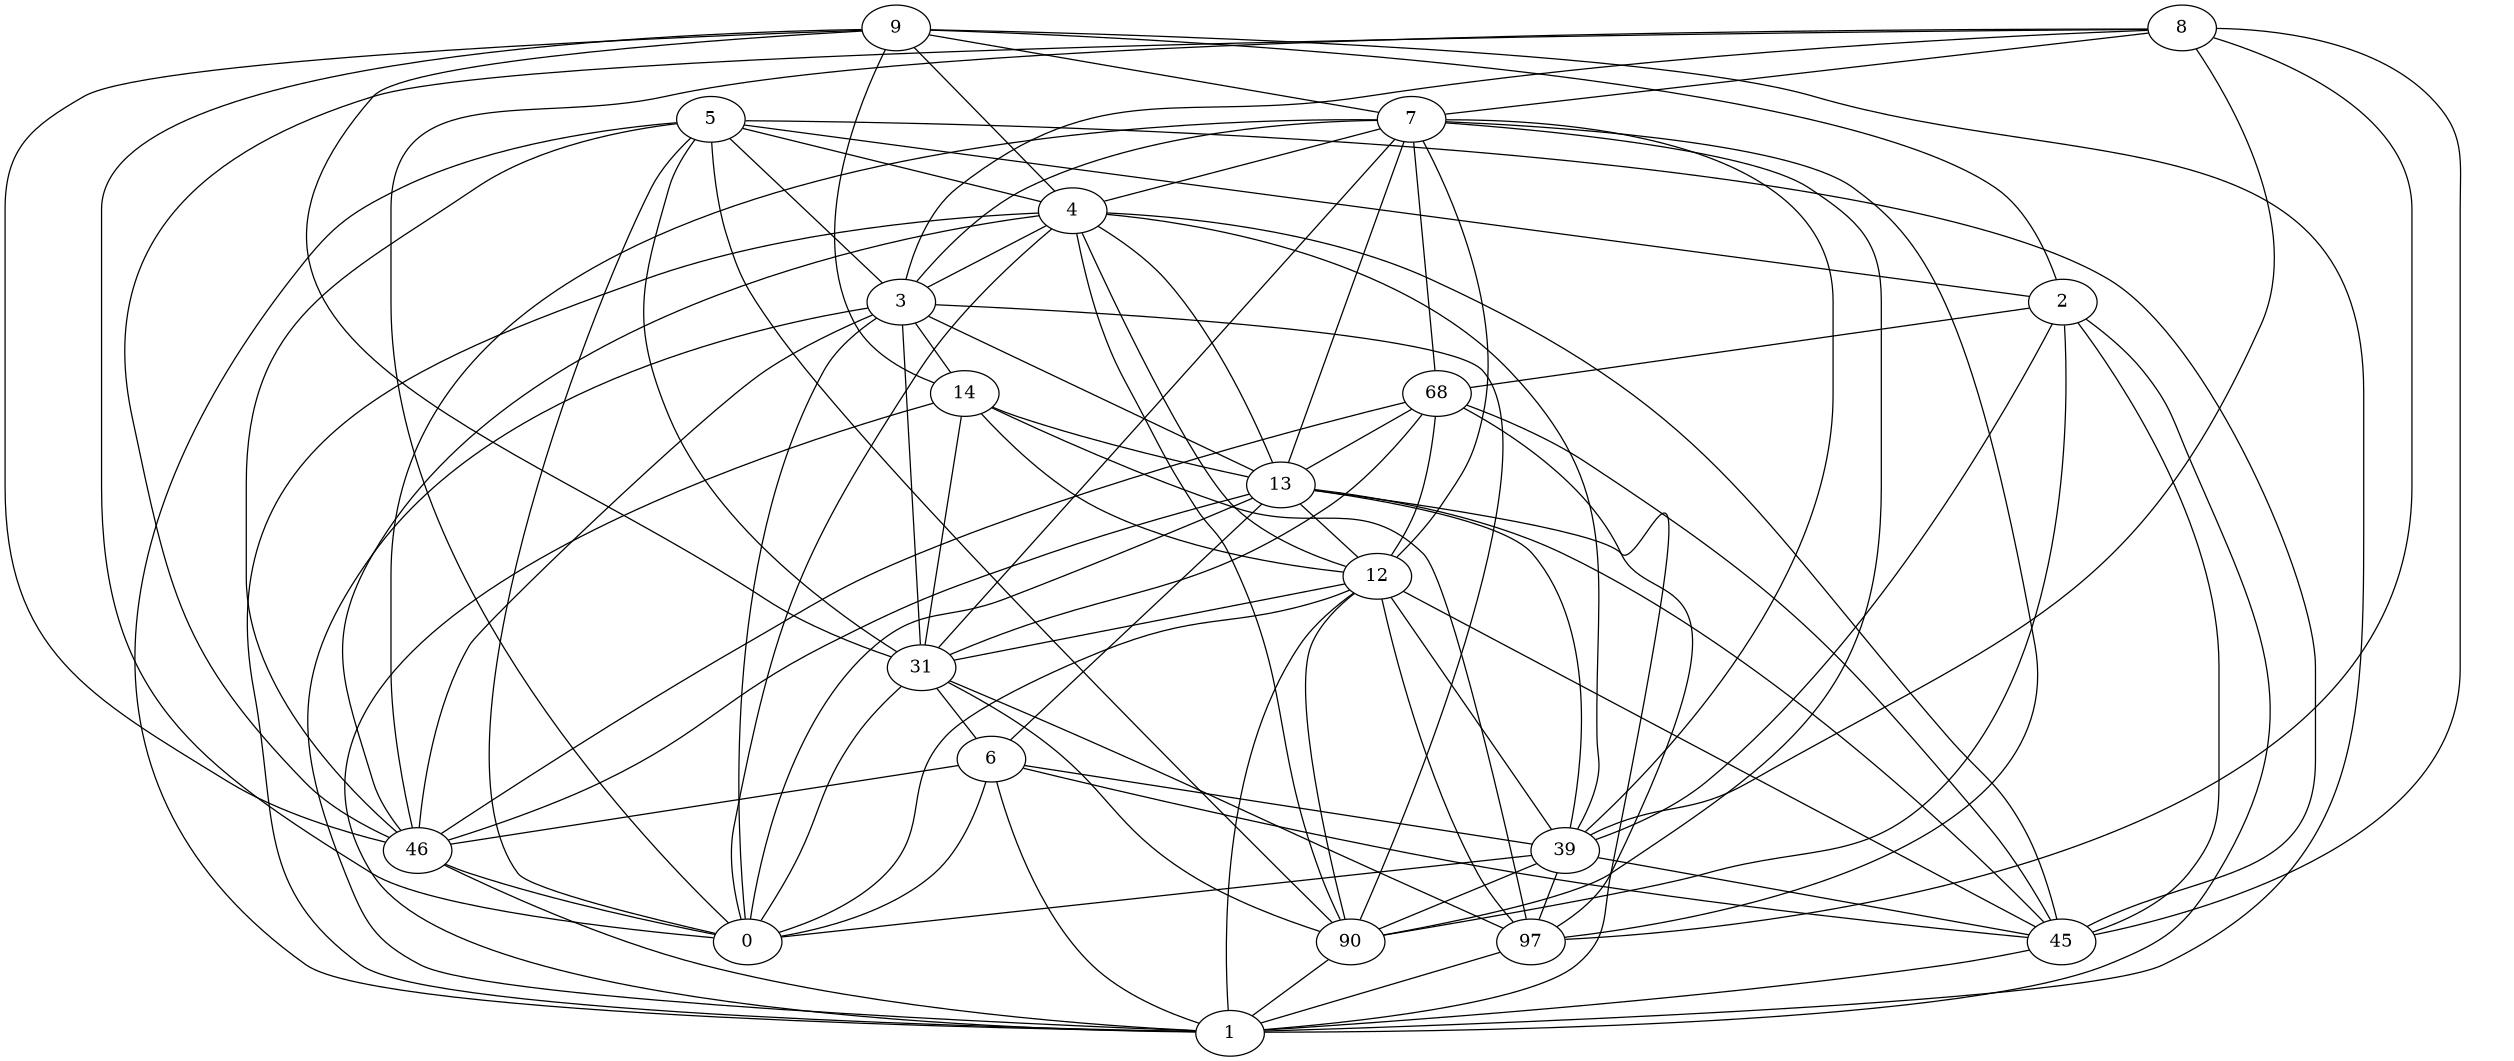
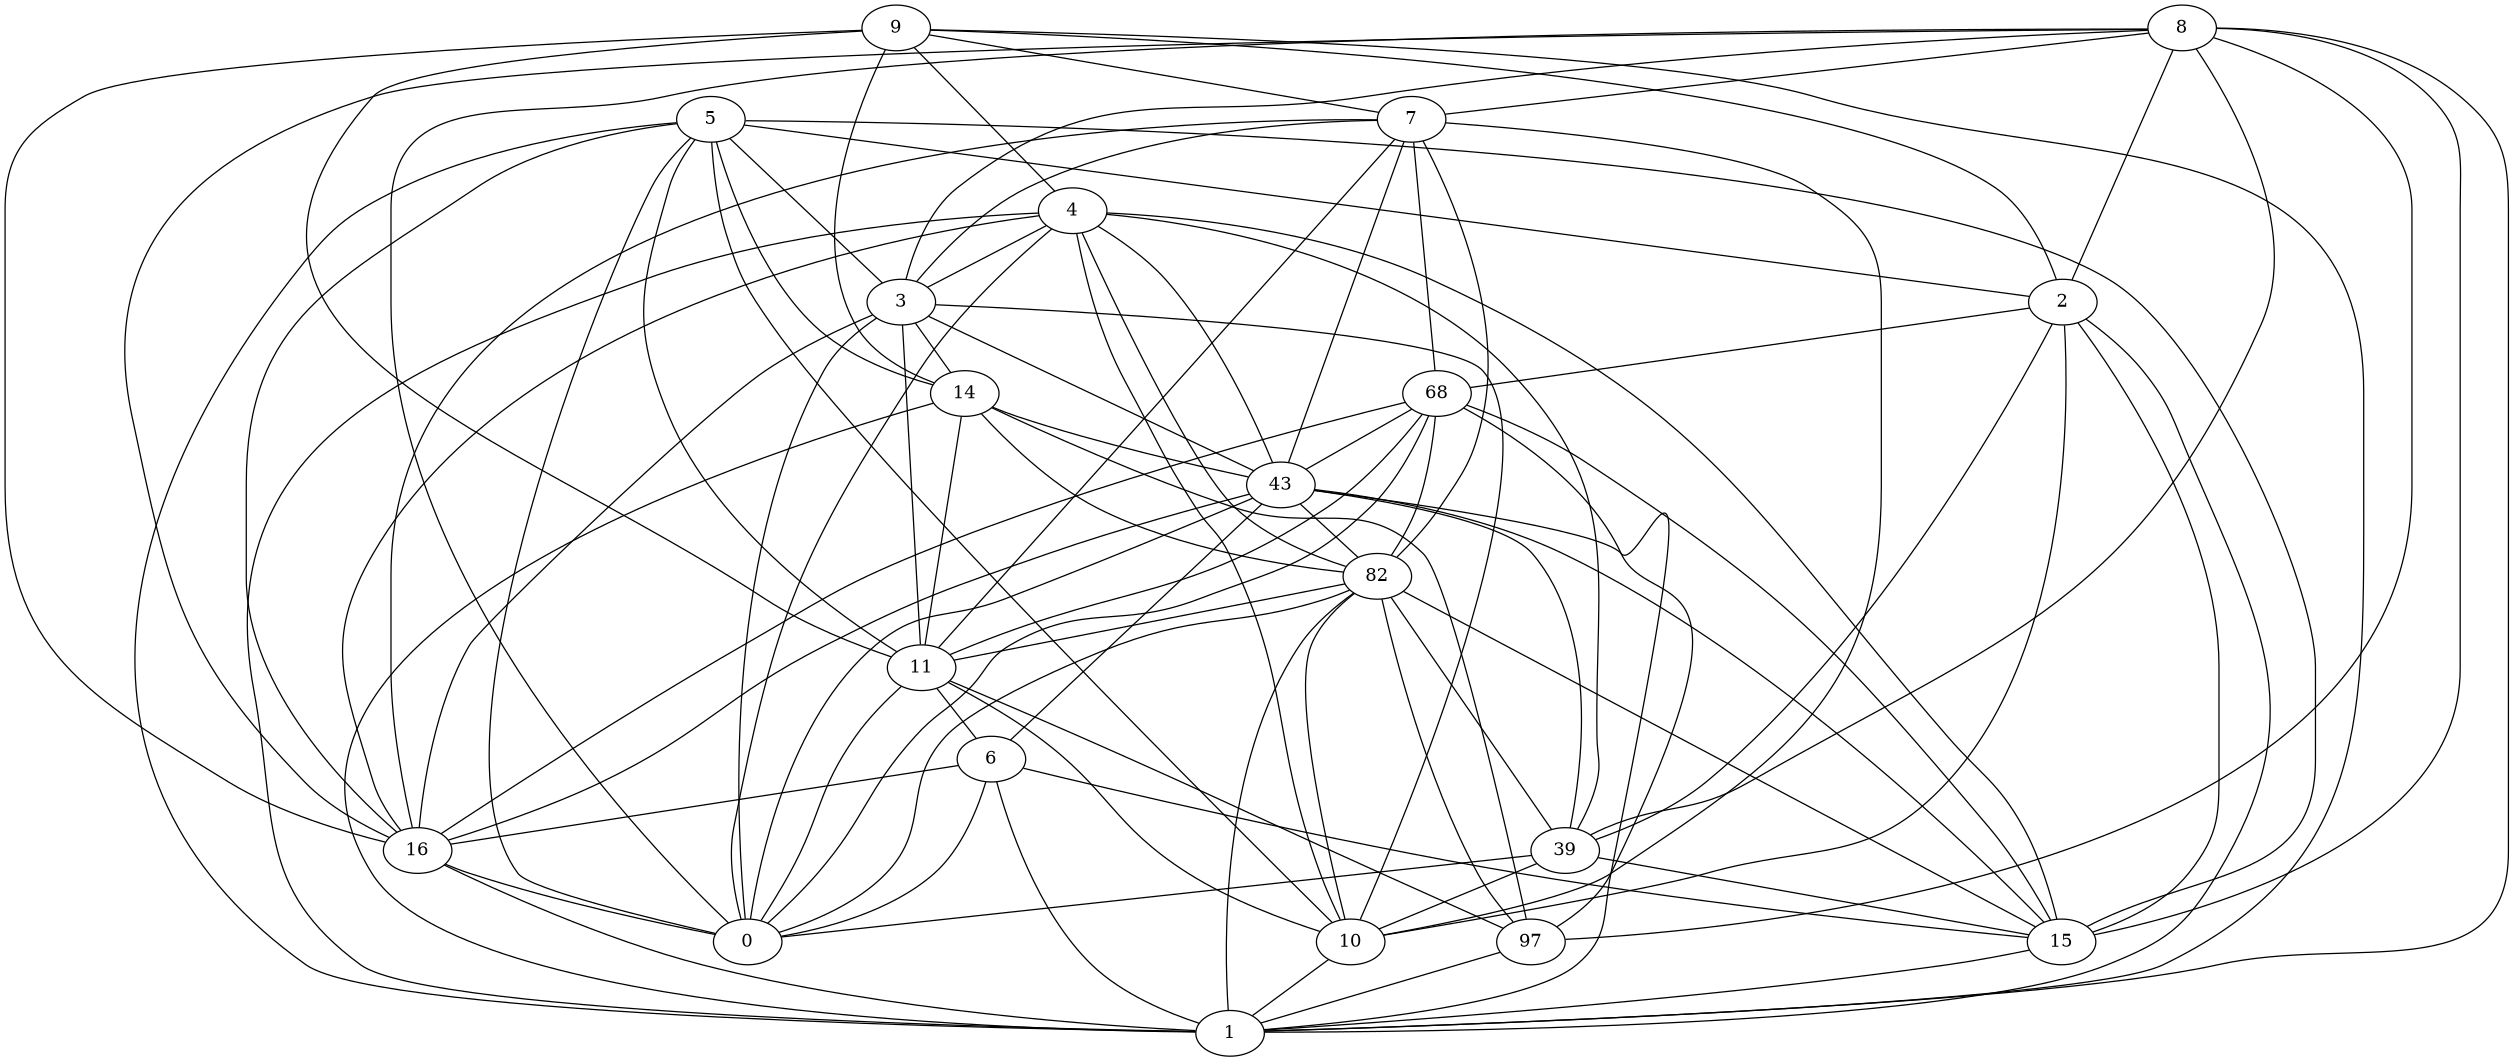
(870, 160) -> (789, 297)
(1242, 165) -> none
none -> (2123, 165)
(102, 367) -> (1070, 622)
(1833, 371) -> none
(1281, 485) -> (1281, 485)
(2004, 494) -> none
(1377, 576) -> (1377, 576)
(922, 668) -> (922, 668)
(1278, 805) -> none
(418, 851) -> (418, 851)
(345, 871) -> (2427, 946)
(1551, 889) -> none
(1351, 942) -> (1351, 942)
(2062, 942) -> (2062, 942)
